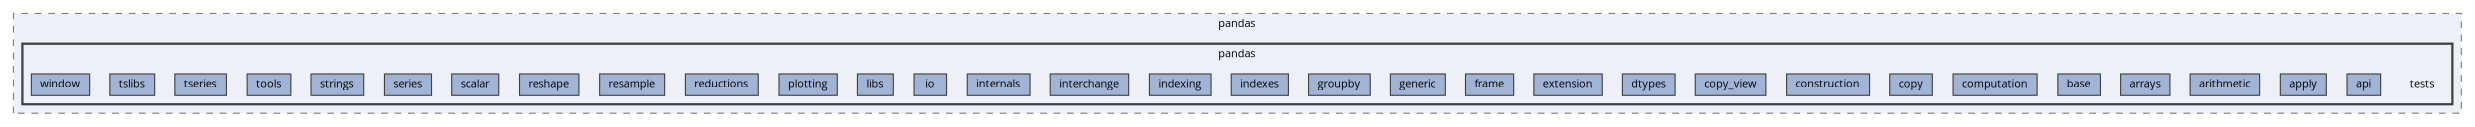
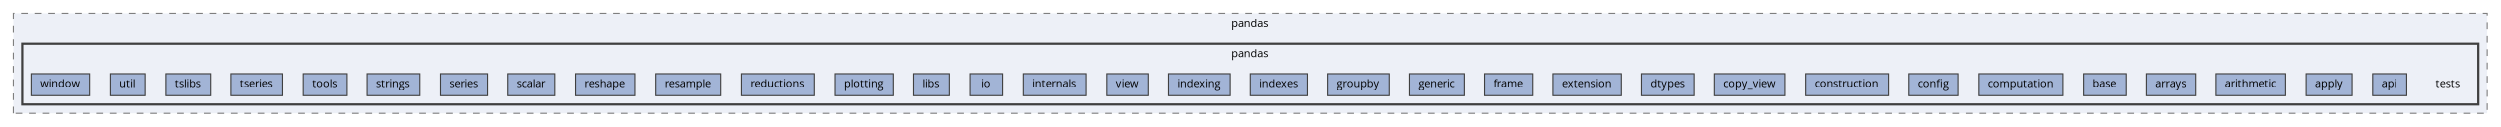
none -> (128, 85)
(1089, 85) -> (1128, 85)
(1911, 85) -> (1933, 85)
